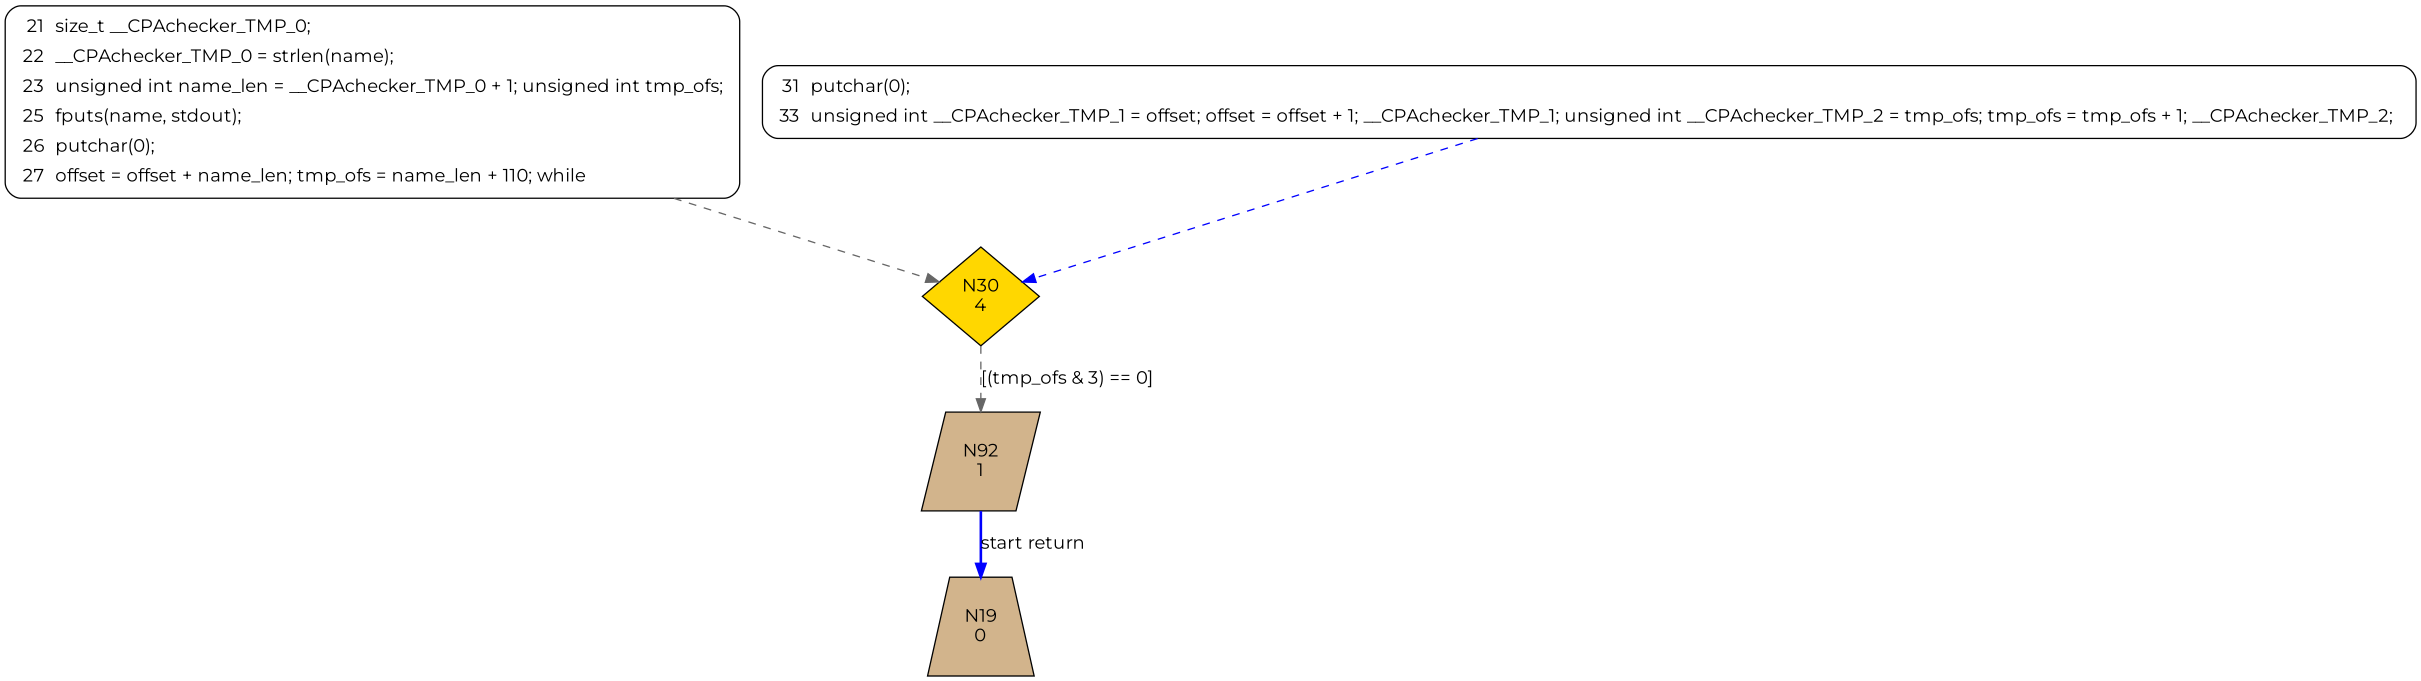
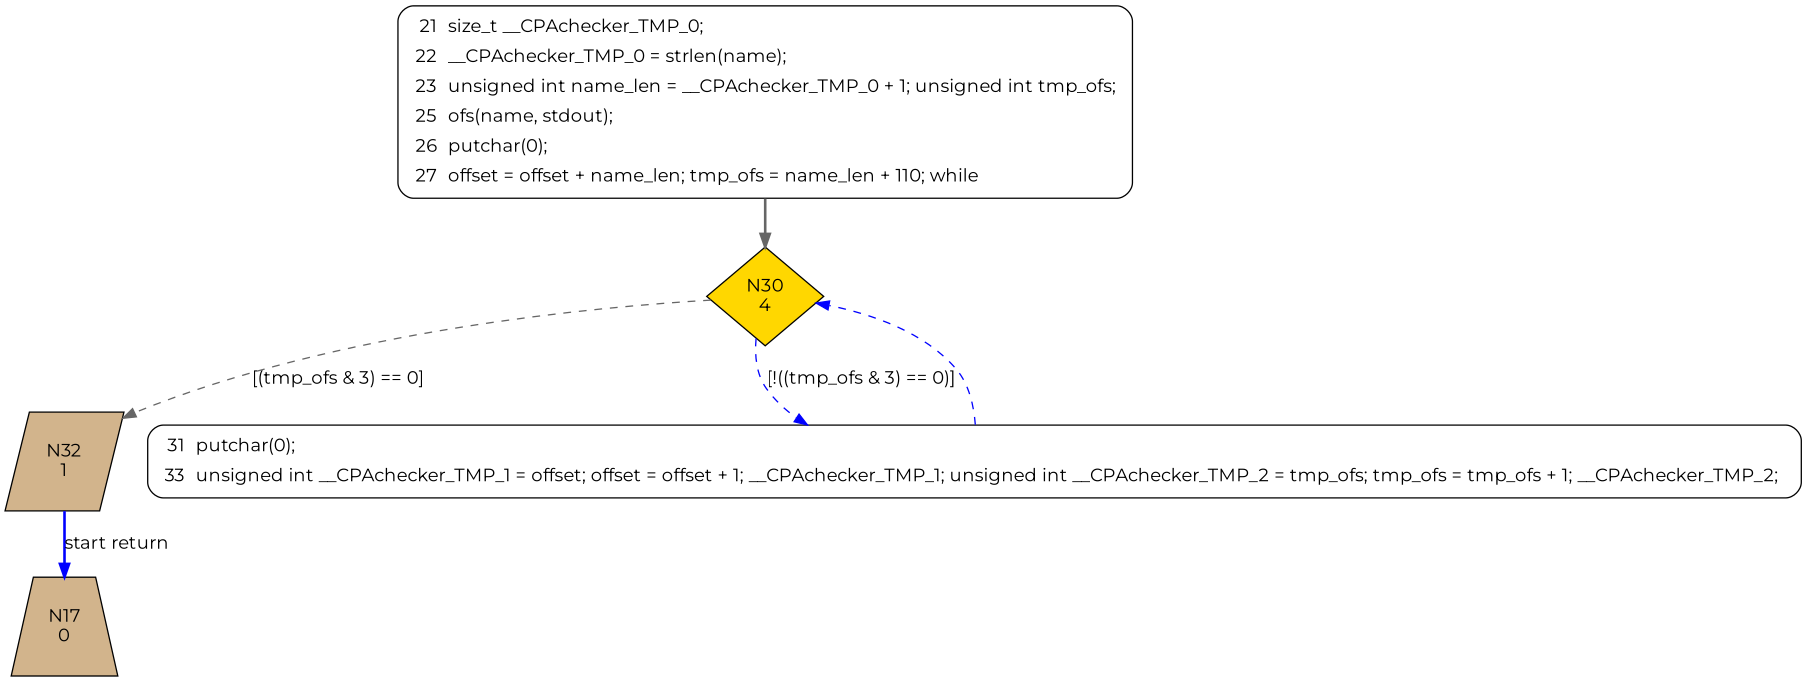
(149, 116) -> (531, 116)
(800, 238) -> (765, 216)
none -> (764, 384)
(981, 461) -> (65, 461)
(981, 627) -> (65, 627)
